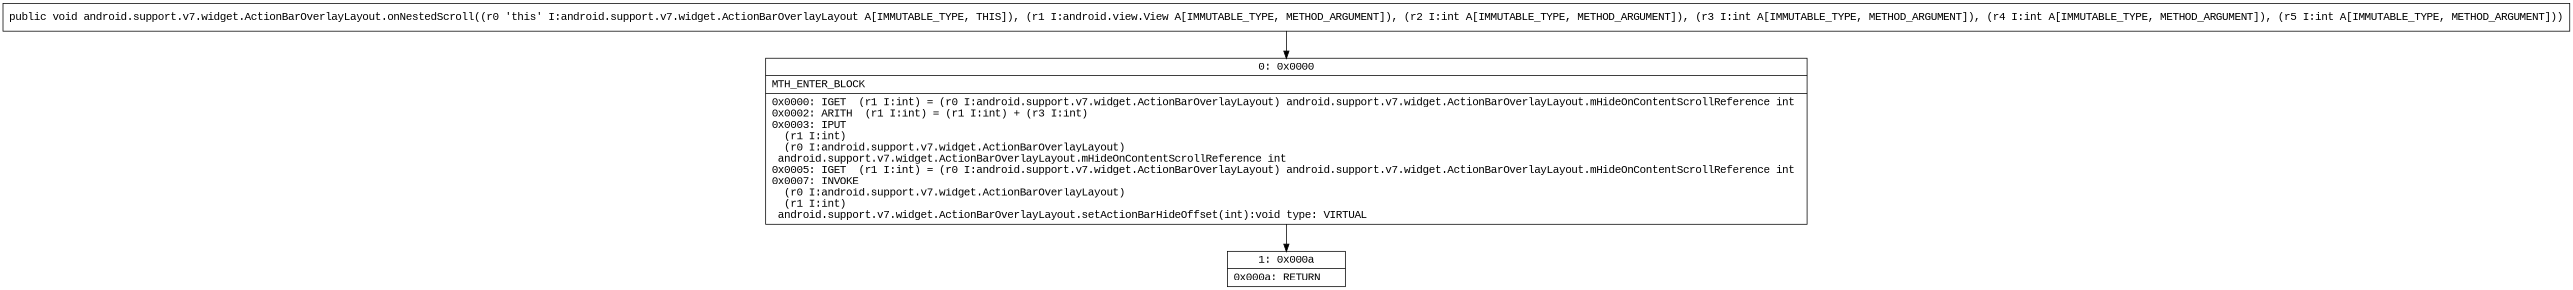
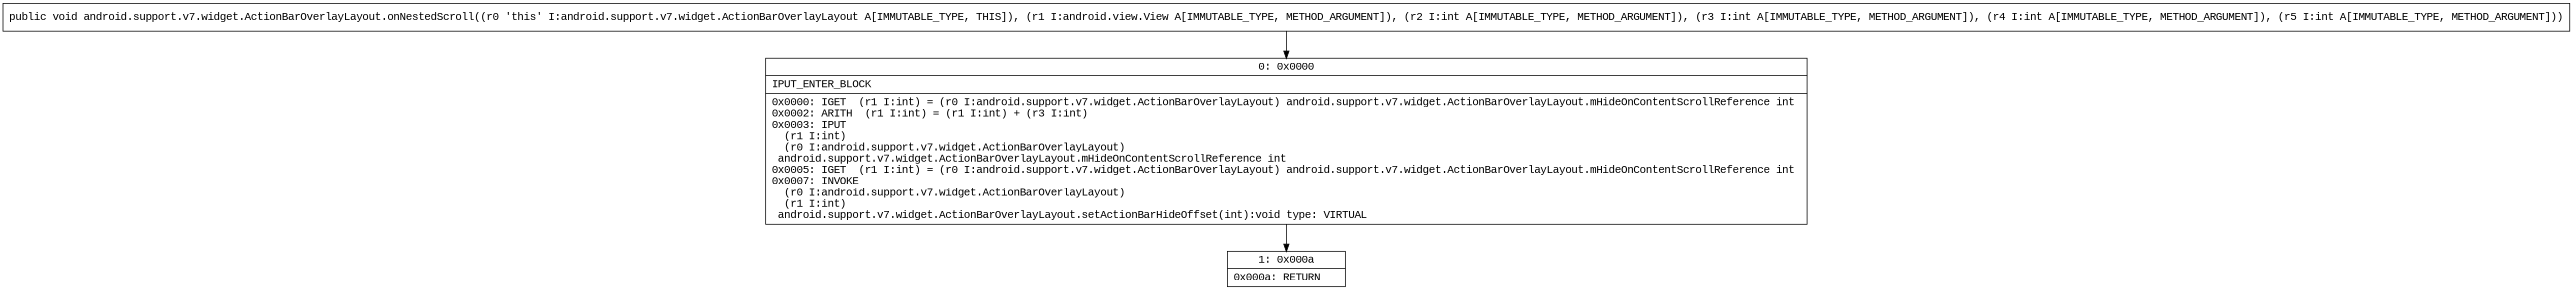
(818, 84) -> (822, 84)
